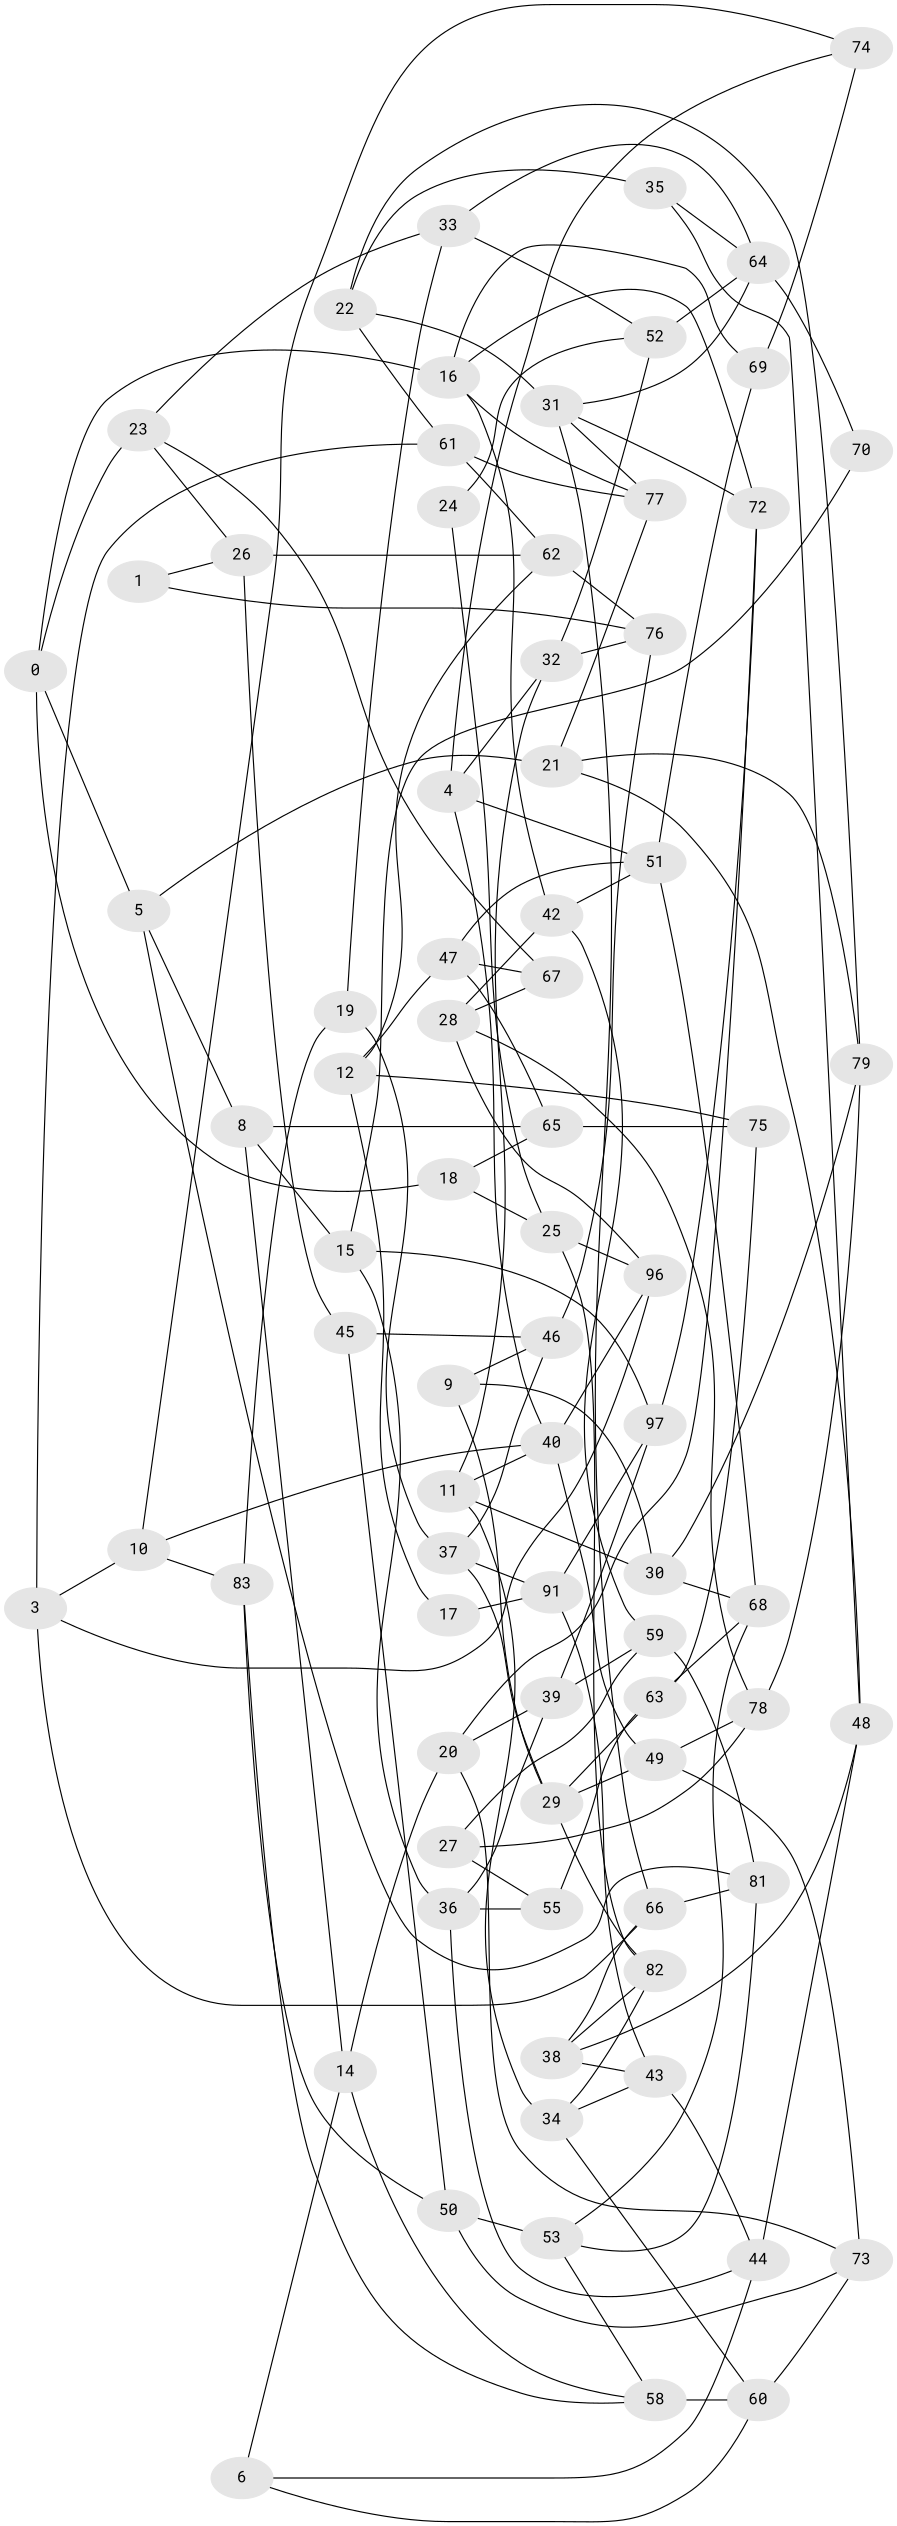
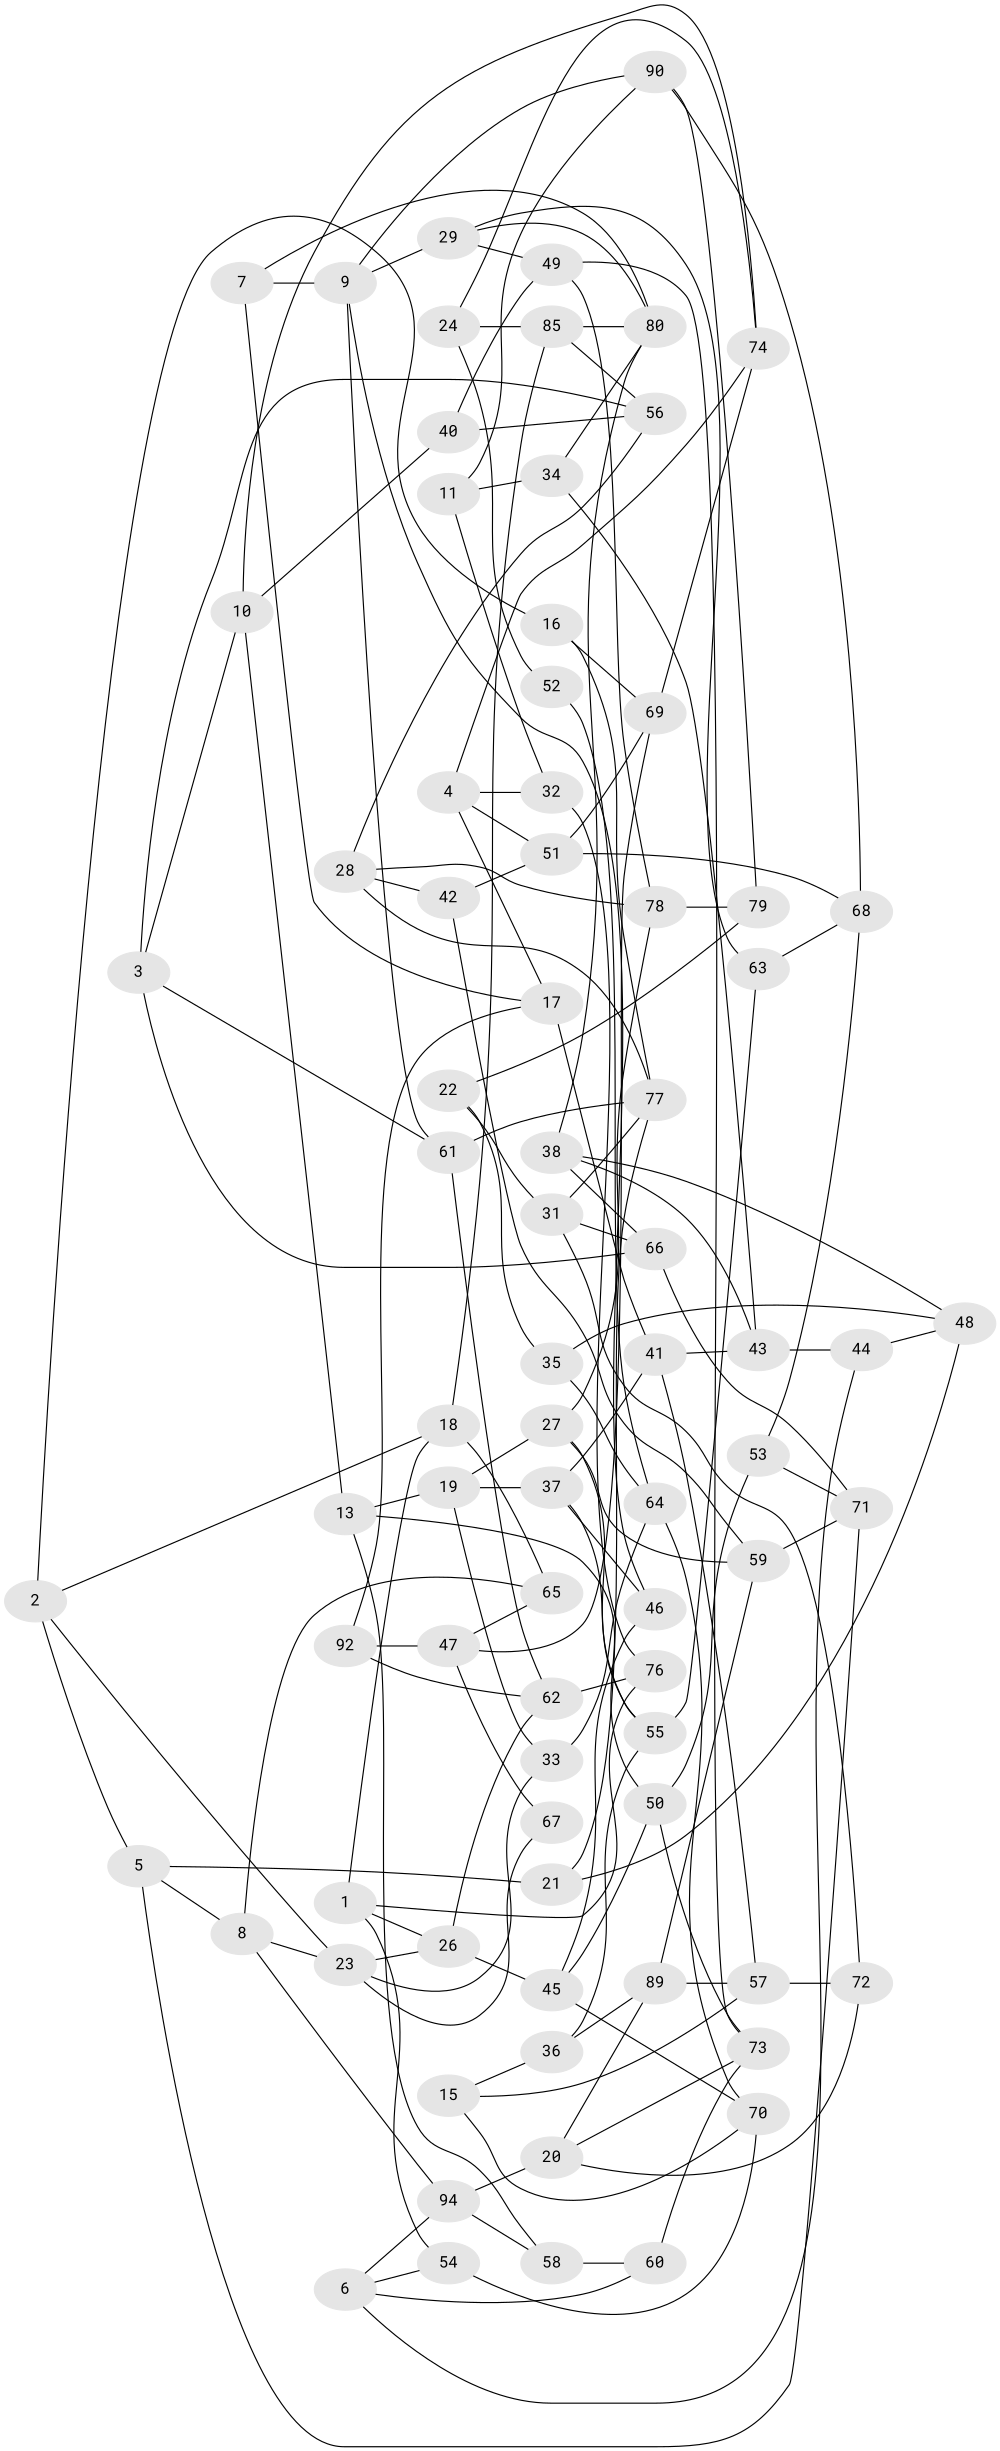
none -> (639, 22)
(559, 280) -> none
none -> (242, 283)
(666, 297) -> none
(685, 369) -> none
(395, 379) -> (371, 723)
(608, 508) -> none
(512, 642) -> none
(36, 671) -> (36, 1601)
(803, 812) -> none
(620, 871) -> none
(532, 879) -> (621, 1235)
(504, 998) -> (540, 951)
(345, 1074) -> (345, 1646)
(494, 1104) -> (500, 898)
(758, 1127) -> none
(305, 1203) -> (294, 1950)
(552, 1232) -> (552, 327)
(655, 1276) -> (655, 414)
(655, 1425) -> (758, 1983)
none -> (500, 1457)
(496, 1469) -> none
(655, 1574) -> (655, 72)
(242, 1584) -> (345, 1514)
(552, 1592) -> (655, 1355)
(508, 1675) -> (595, 1555)
none -> (374, 1693)
(552, 1698) -> (655, 1983)
(758, 1883) -> (862, 1508)
(655, 1971) -> (655, 327)
none -> (647, 2047)
(345, 2072) -> (449, 2201)
(490, 2212) -> none
(655, 2260) -> none
none -> (449, 2263)
(601, 2316) -> none
